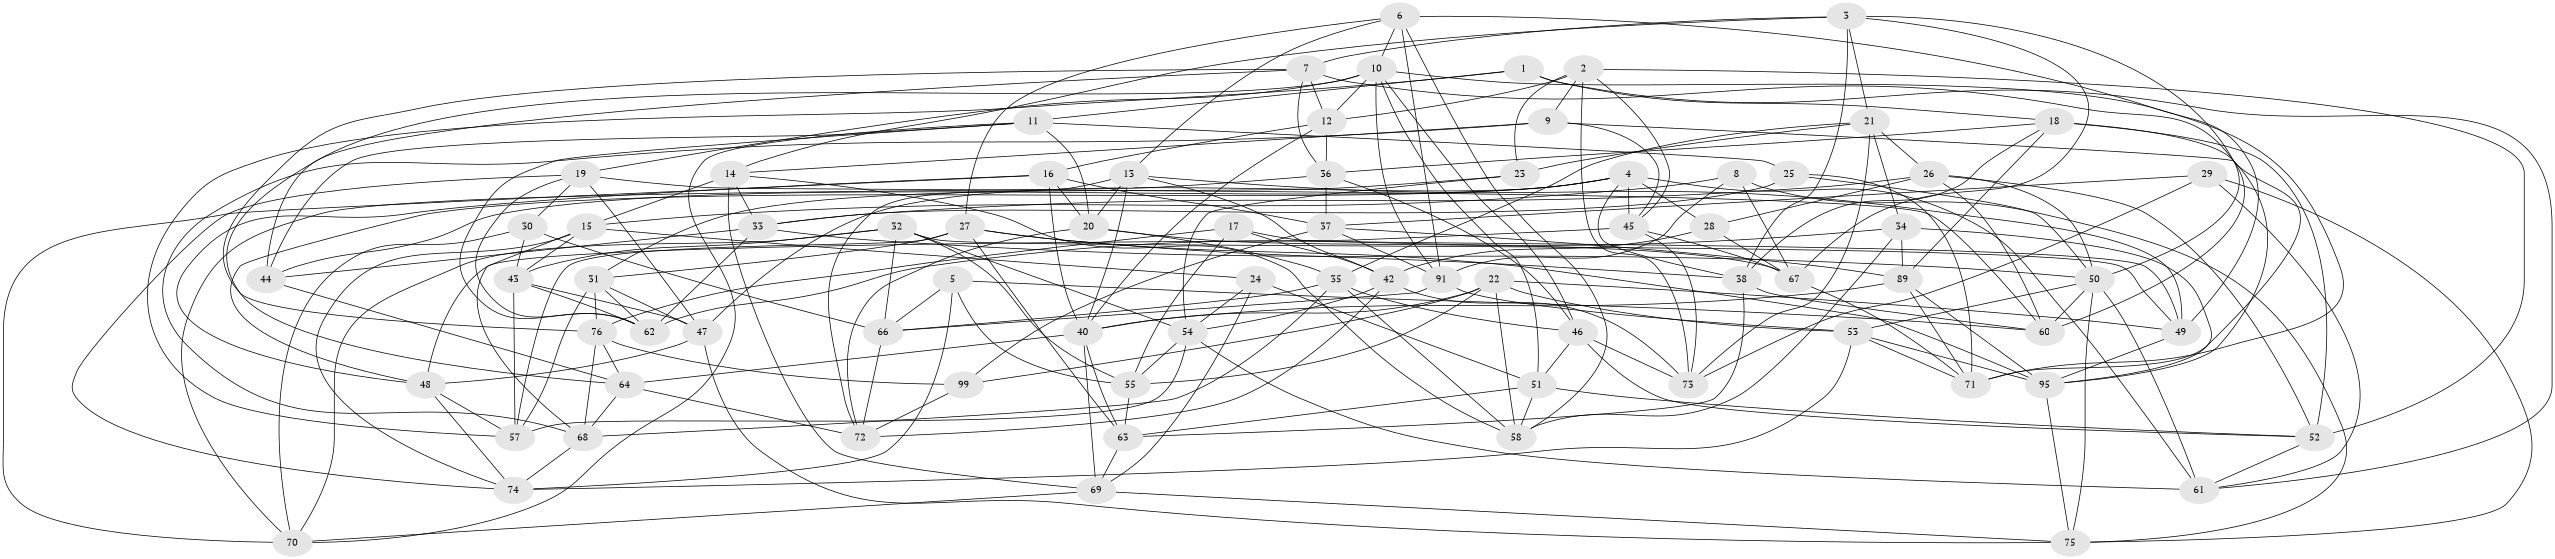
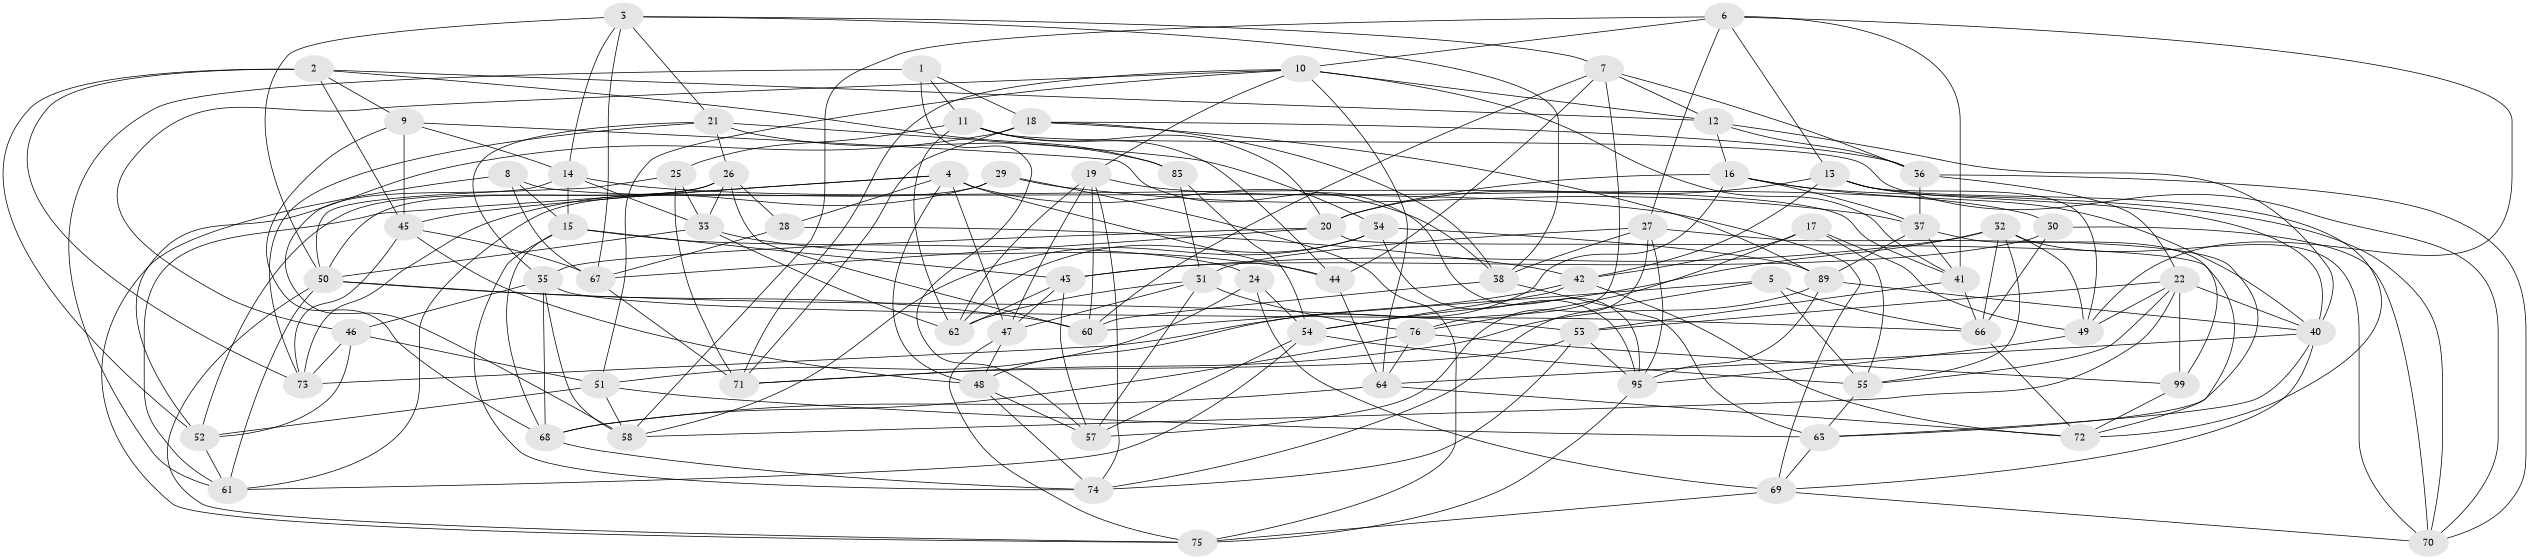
(1520, 174) -> (1178, 174)
(1462, 230) -> (2058, 192)
(1442, 280) -> (1960, 280)
